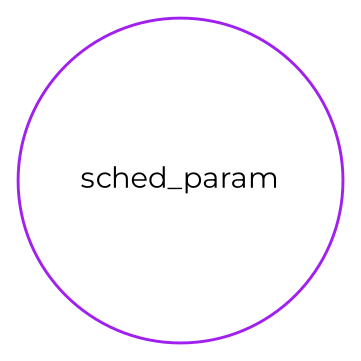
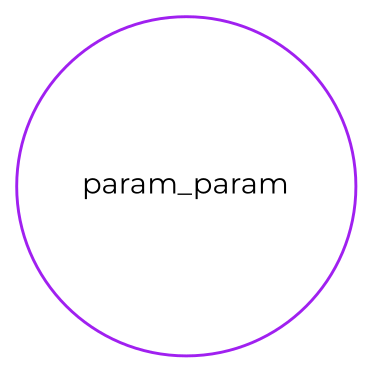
(181, 181) -> (186, 186)
